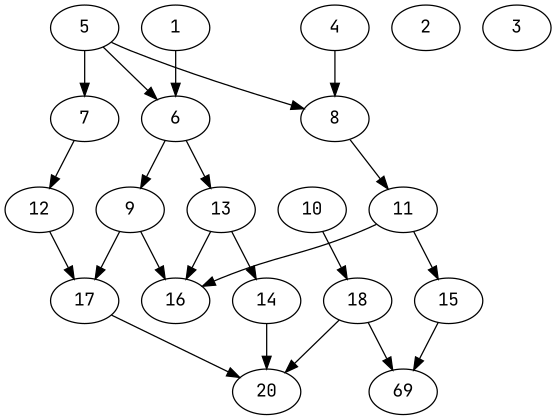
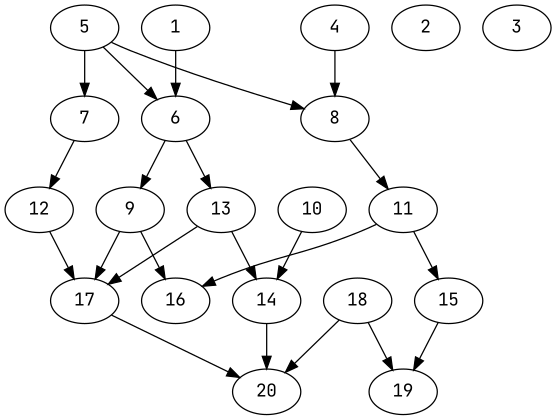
(201, 250) -> (160, 251)
(332, 251) -> (294, 246)
(403, 392) -> (403, 392)
